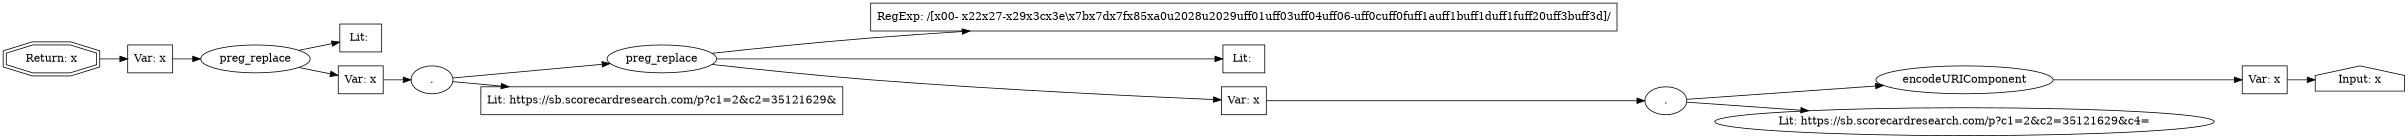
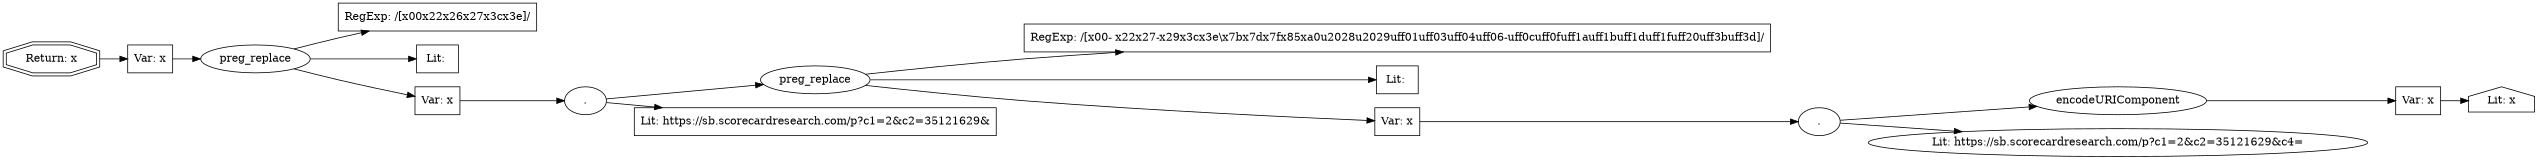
none -> (437, 17)
(2360, 80) -> (2502, 101)
